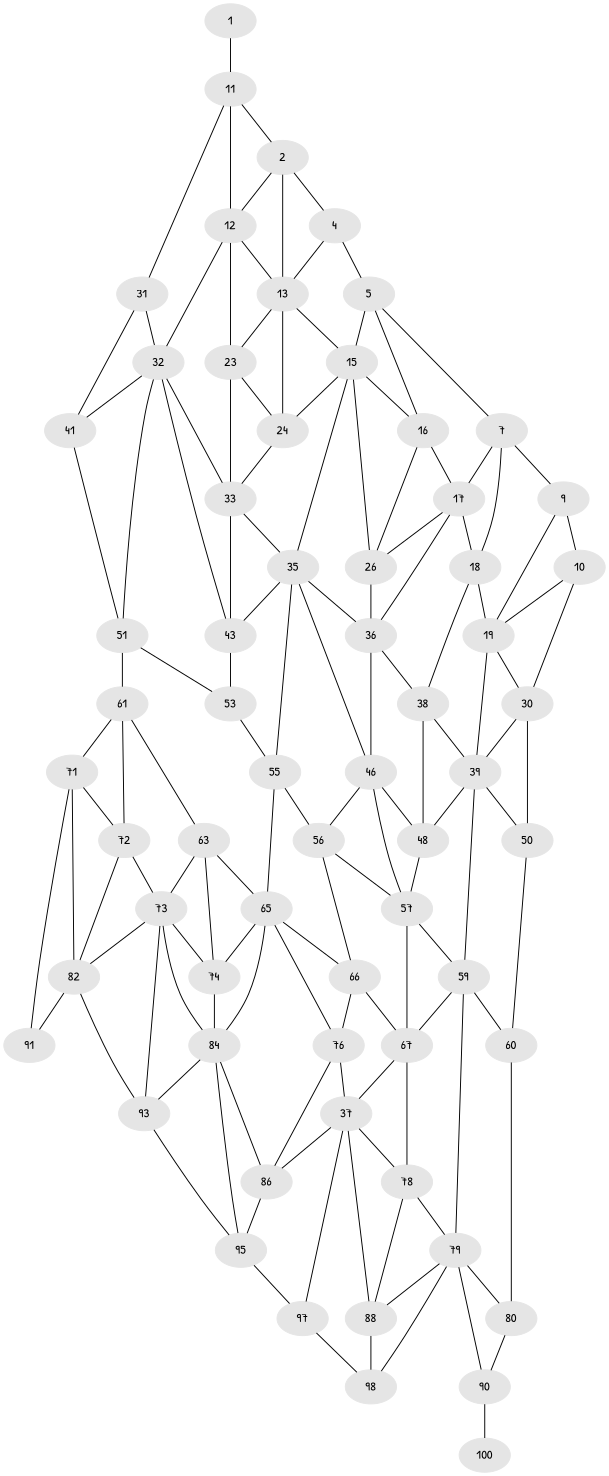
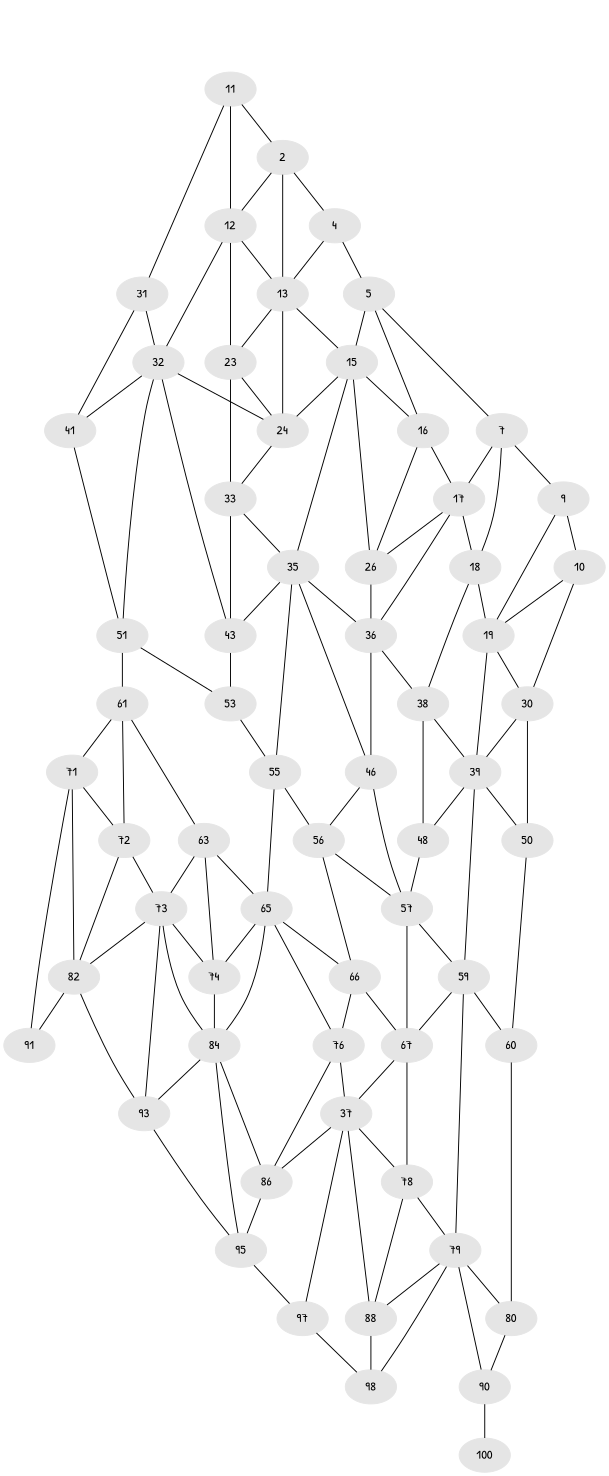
(231, 21) -> none
(195, 431) -> (221, 397)
(397, 806) -> none
